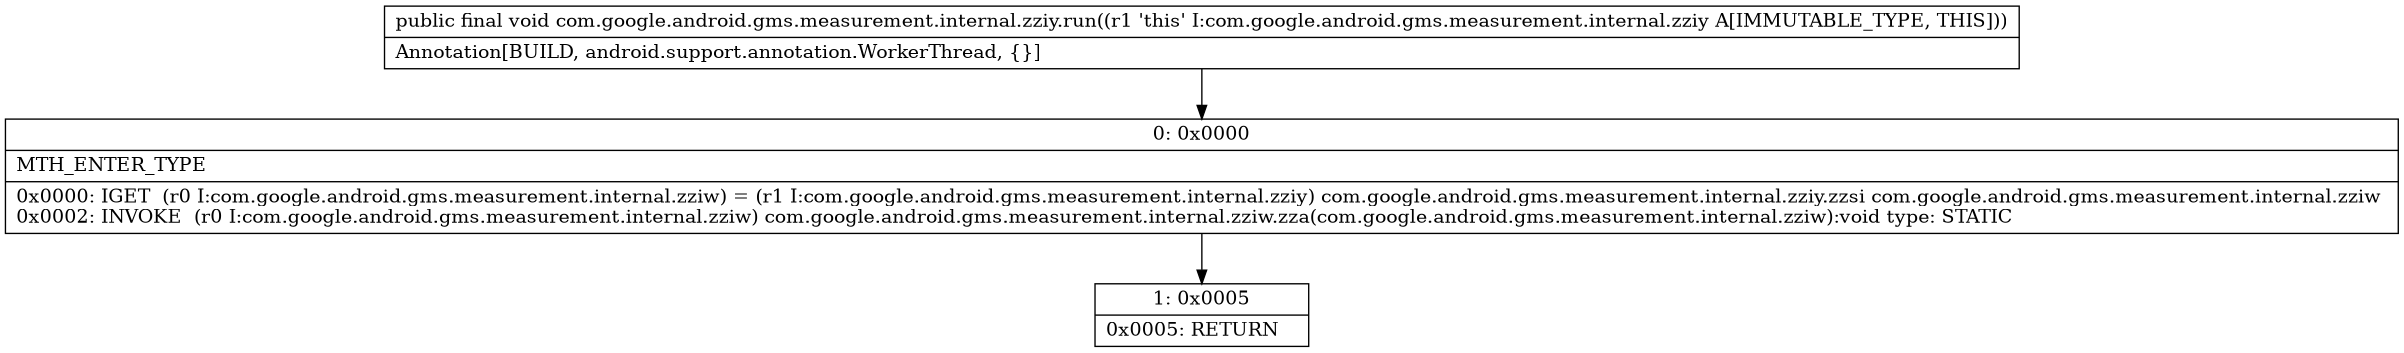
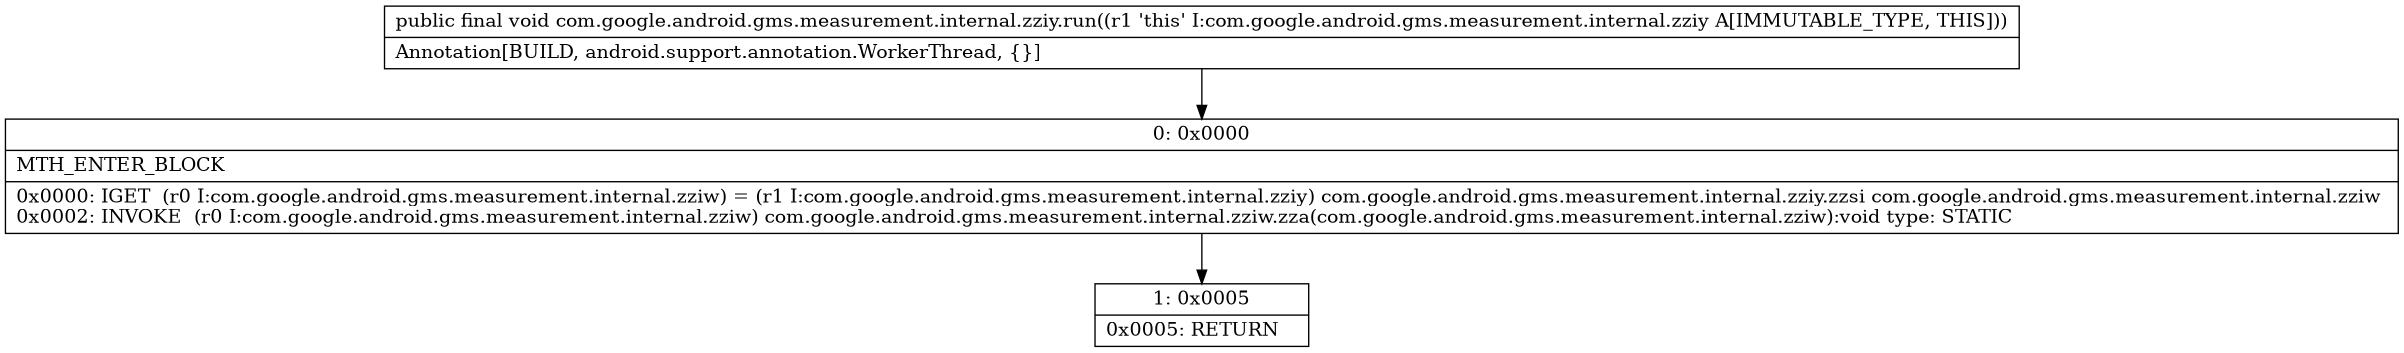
(112, 165) -> (121, 165)
